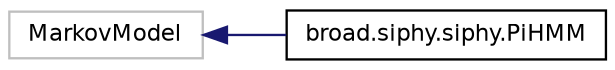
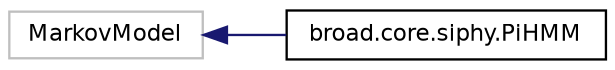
(446, 35) -> (446, 35)
